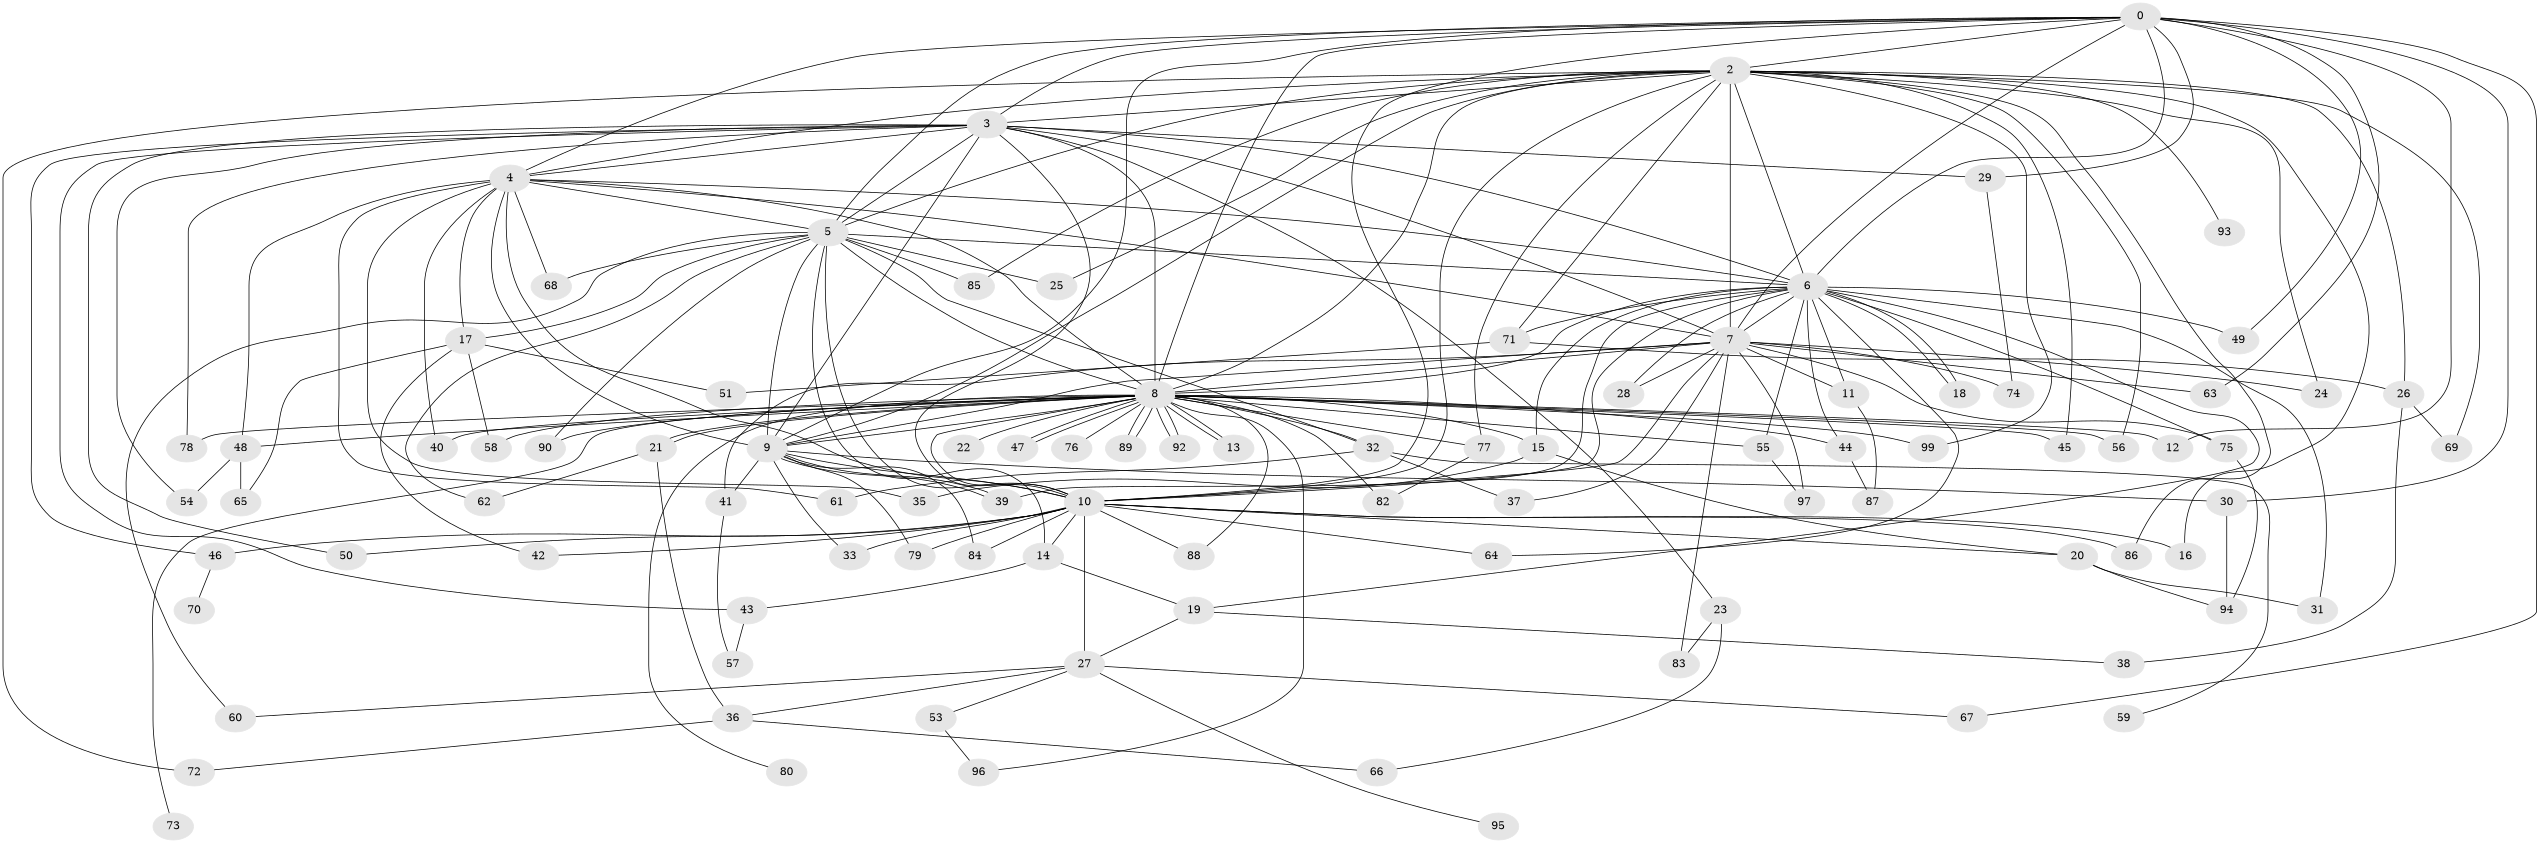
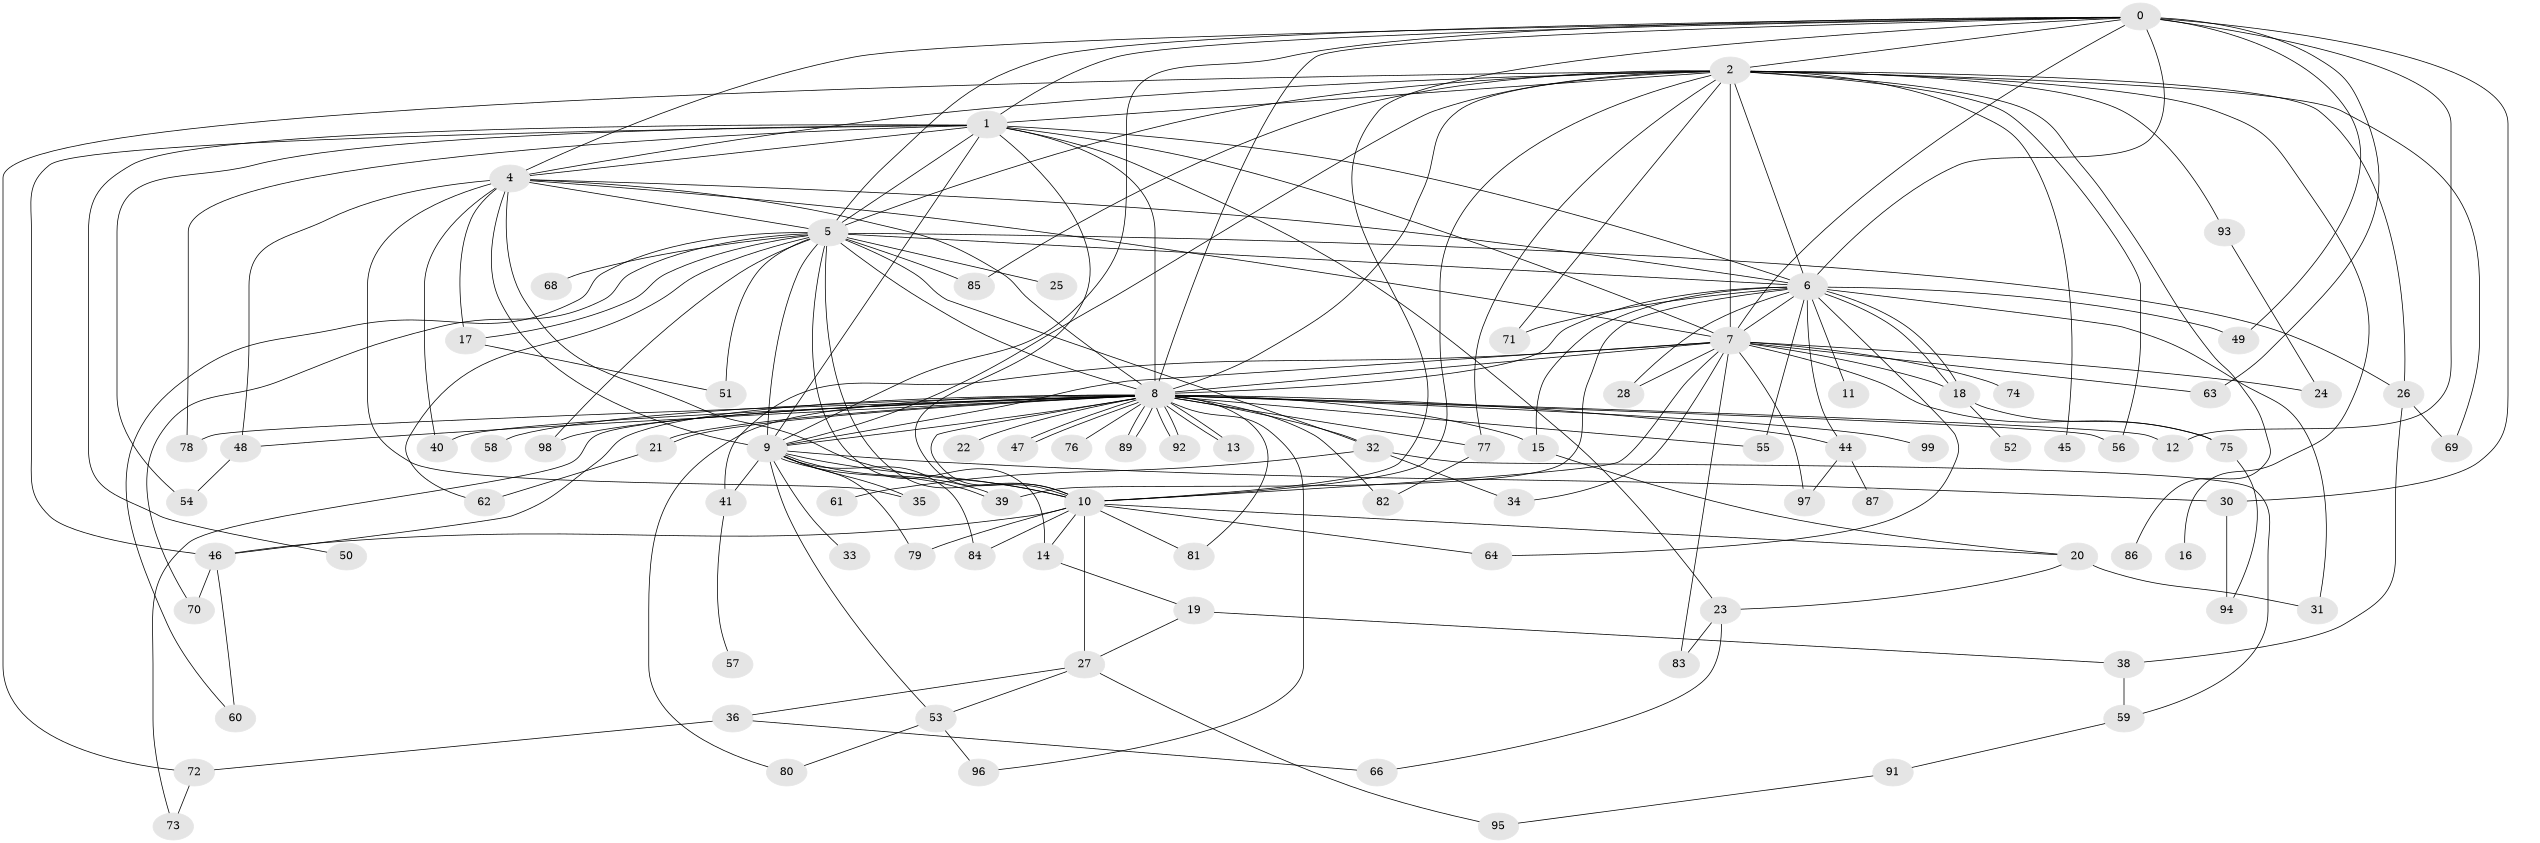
(2135, 108) -> (2275, 317)
(1390, 115) -> none
(987, 124) -> (987, 124)
(1985, 178) -> none
(2026, 194) -> none
(531, 232) -> none
none -> (396, 338)
(2002, 353) -> (2093, 422)
(1285, 356) -> (744, 295)
(1830, 358) -> (1667, 257)
(1792, 368) -> (1848, 361)
(479, 395) -> none
(1613, 412) -> (648, 430)
(1599, 439) -> none
(1875, 446) -> none
(545, 448) -> (545, 448)
none -> (2011, 448)
(370, 467) -> none
(1784, 475) -> (1825, 475)
(1187, 481) -> (859, 479)
(241, 502) -> none
(1514, 502) -> (1514, 502)
(1975, 512) -> none
(1612, 517) -> none
(1639, 517) -> none
(926, 534) -> none
(577, 540) -> none
(538, 556) -> none
(1194, 556) -> (1194, 556)
(2153, 587) -> (1903, 596)
(677, 588) -> none
none -> (833, 593)
(747, 610) -> none
(680, 690) -> (226, 637)
none -> (2124, 692)
(1967, 718) -> none
none -> (861, 746)
none -> (1893, 772)
none -> (184, 800)
